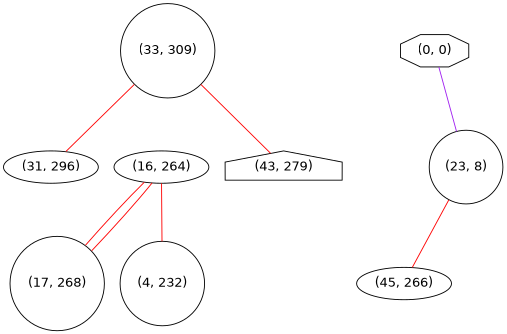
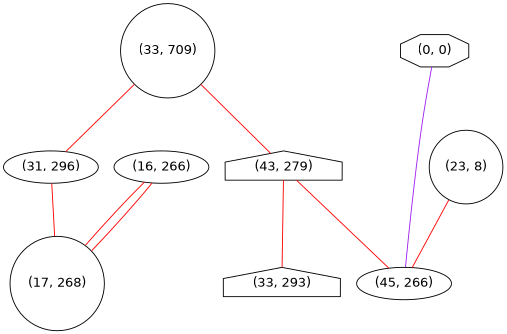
(168, 51) -> (168, 51)
(448, 99) -> (416, 167)
(161, 167) -> (161, 167)
none -> (53, 210)
none -> (343, 224)
(162, 284) -> none
none -> (282, 284)
